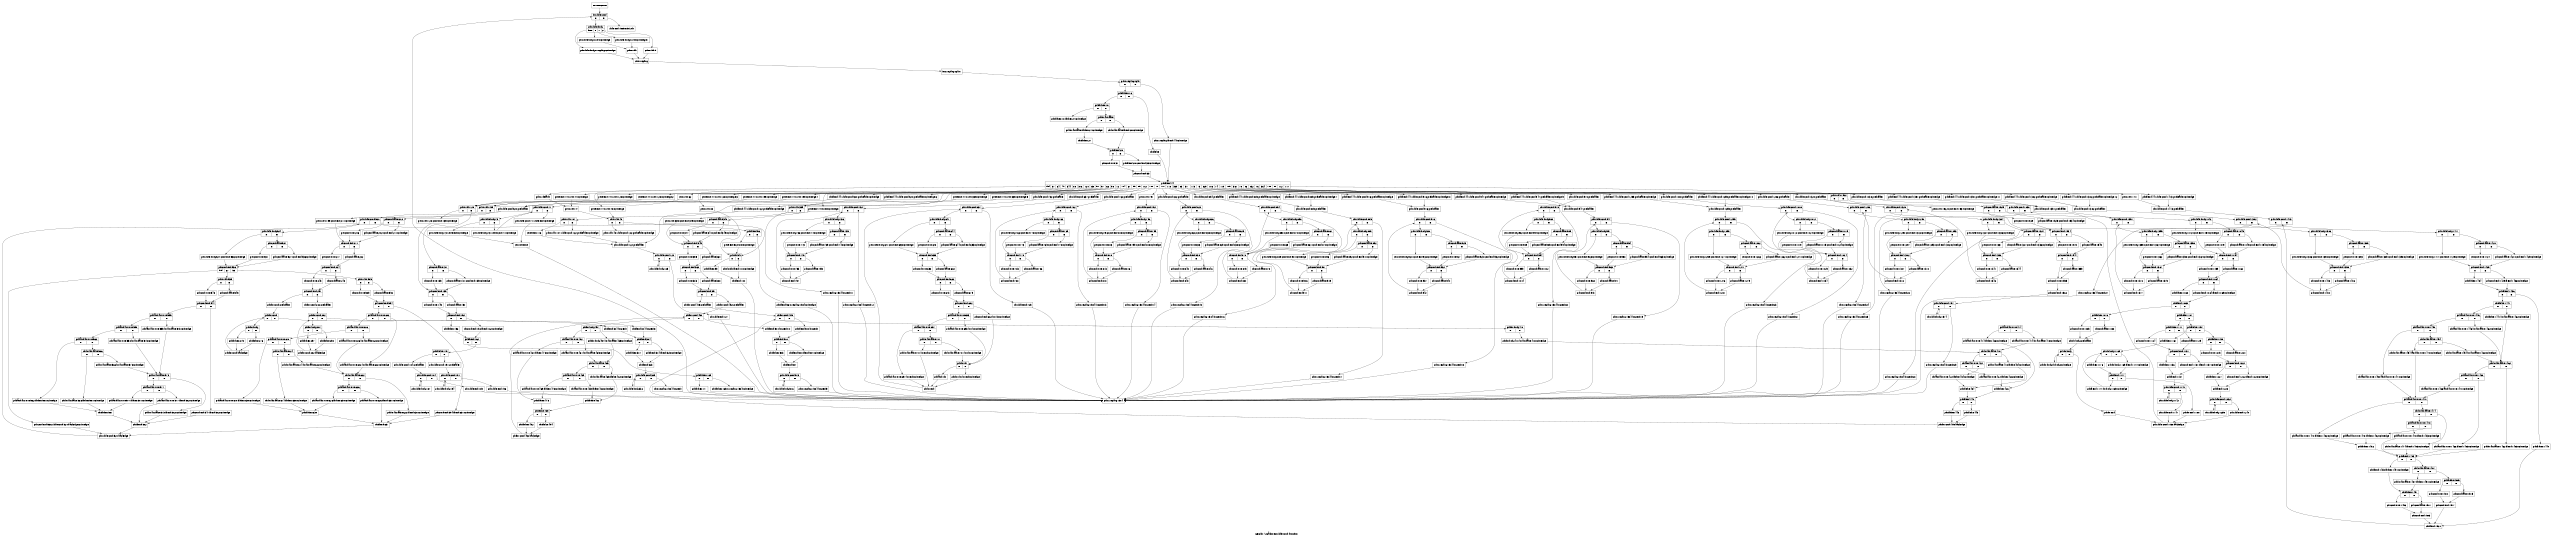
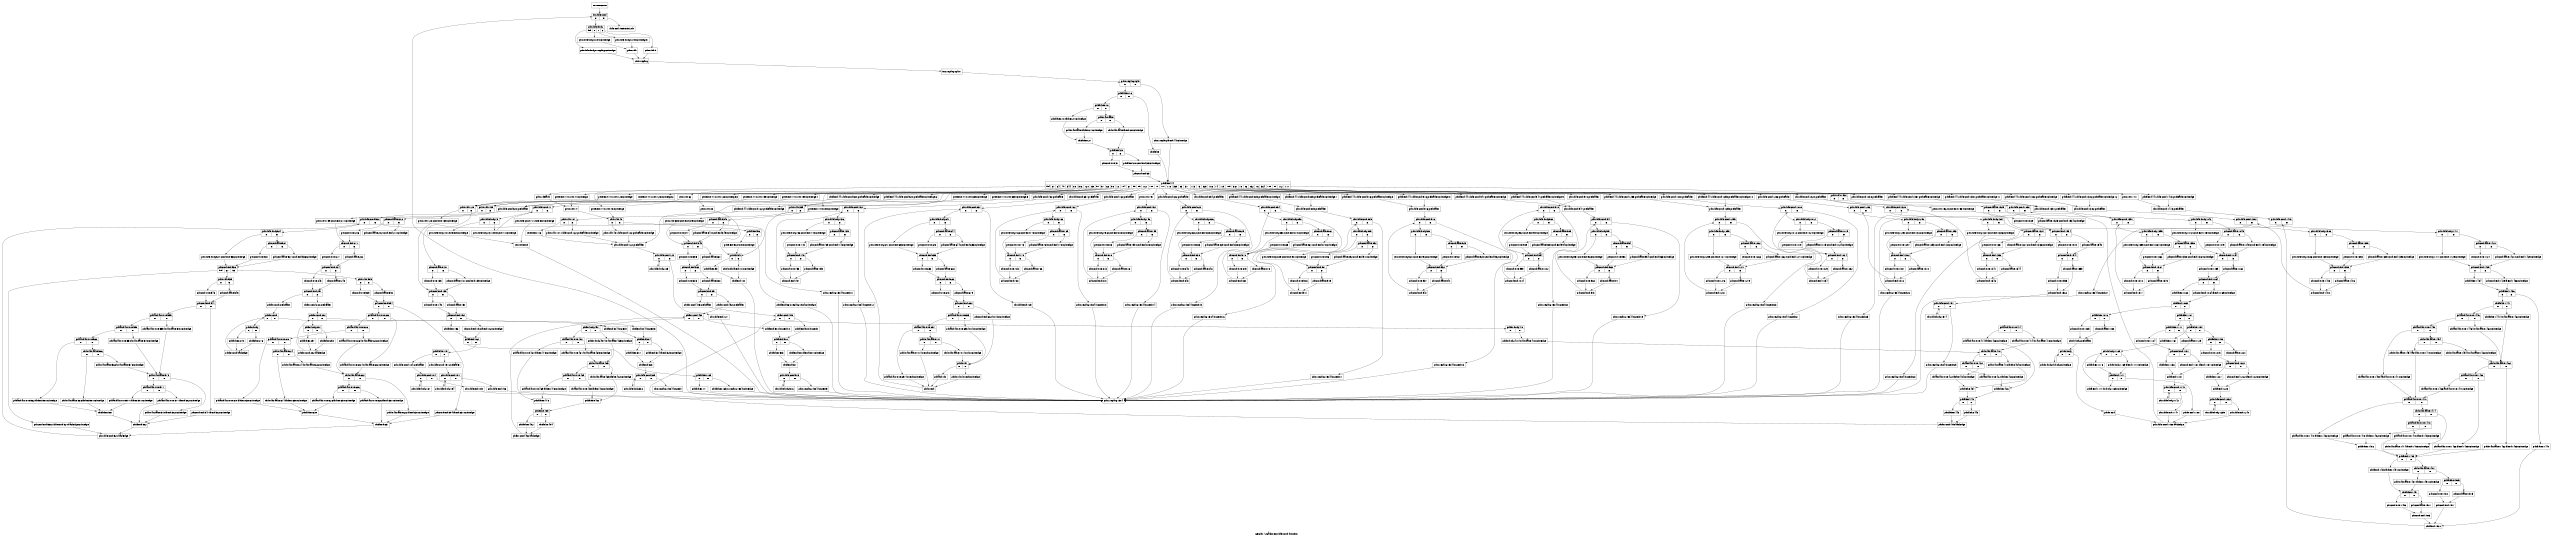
(590, 30) -> (589, 30)
none -> (1064, 133)
(546, 215) -> none
(369, 238) -> none
(2066, 274) -> (2071, 282)
(1854, 305) -> none
